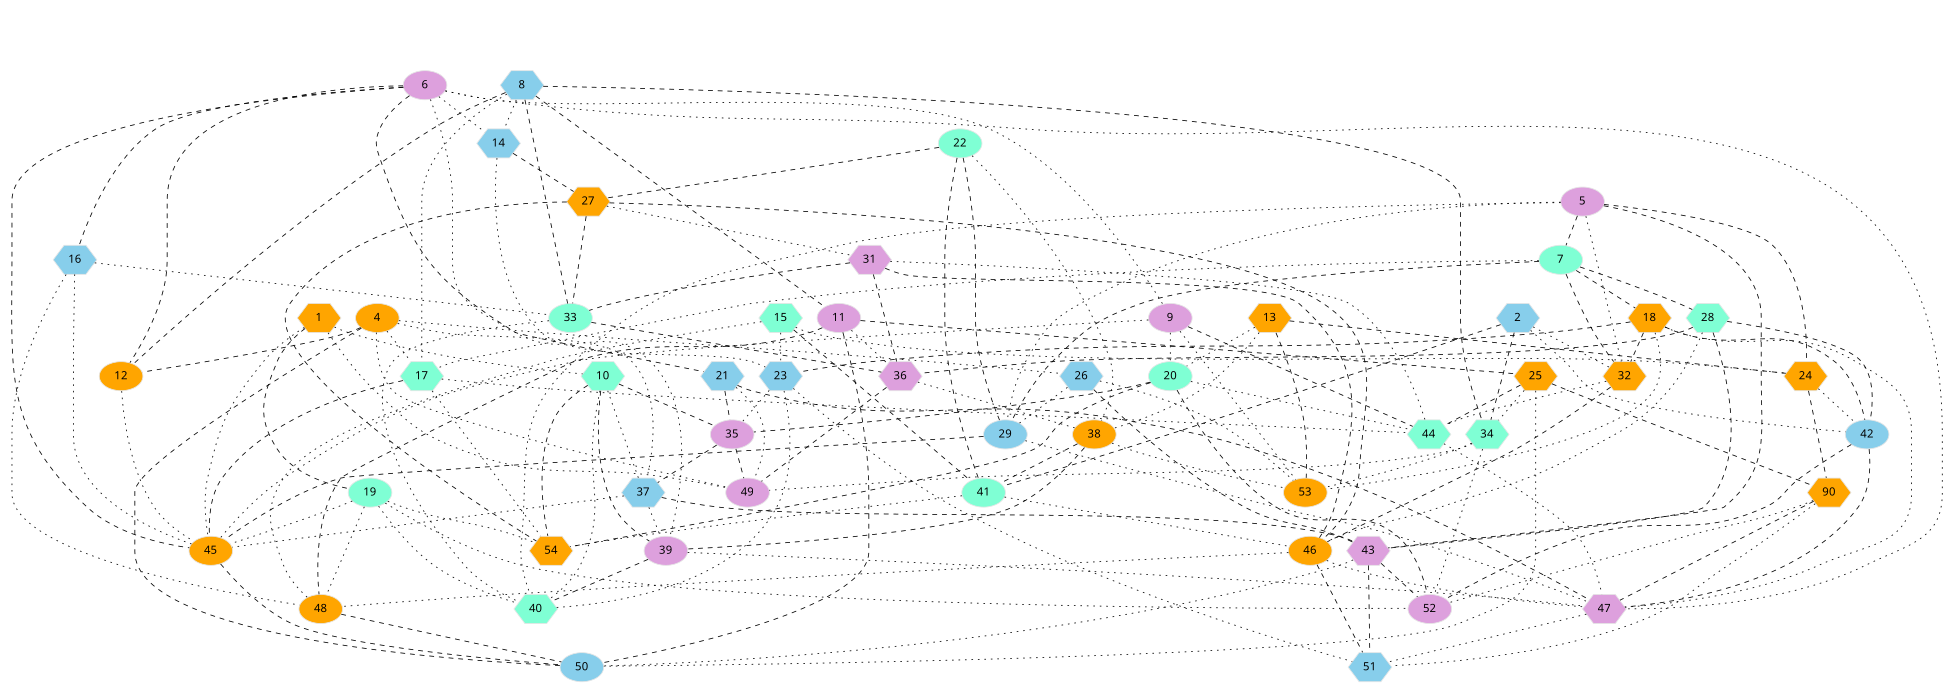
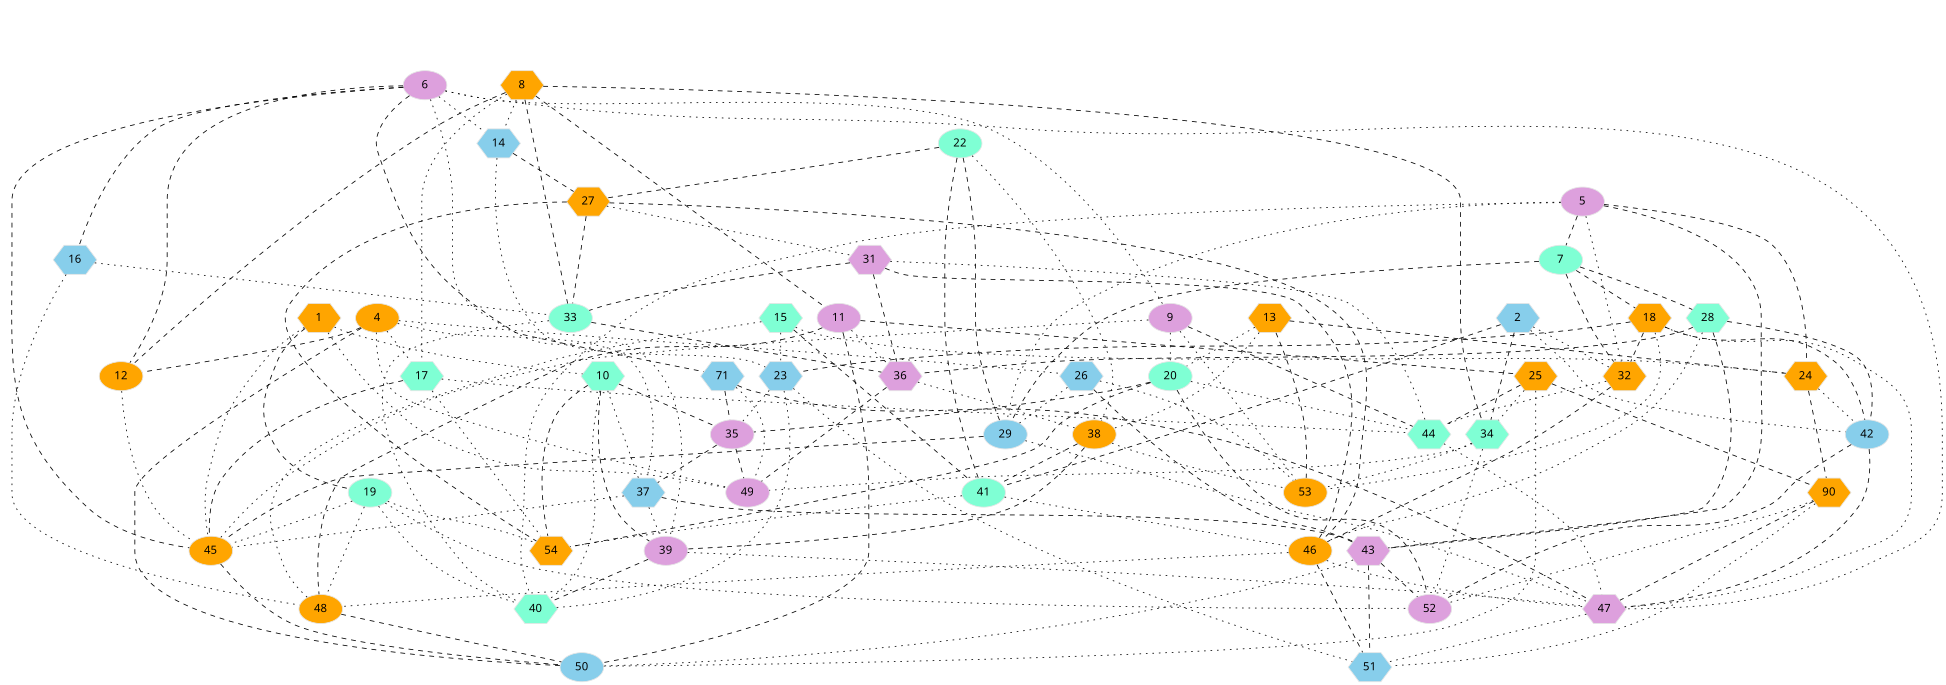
(522, 85) -> (522, 85)
(957, 283) -> none
(722, 376) -> (722, 376)
(74, 440) -> none
